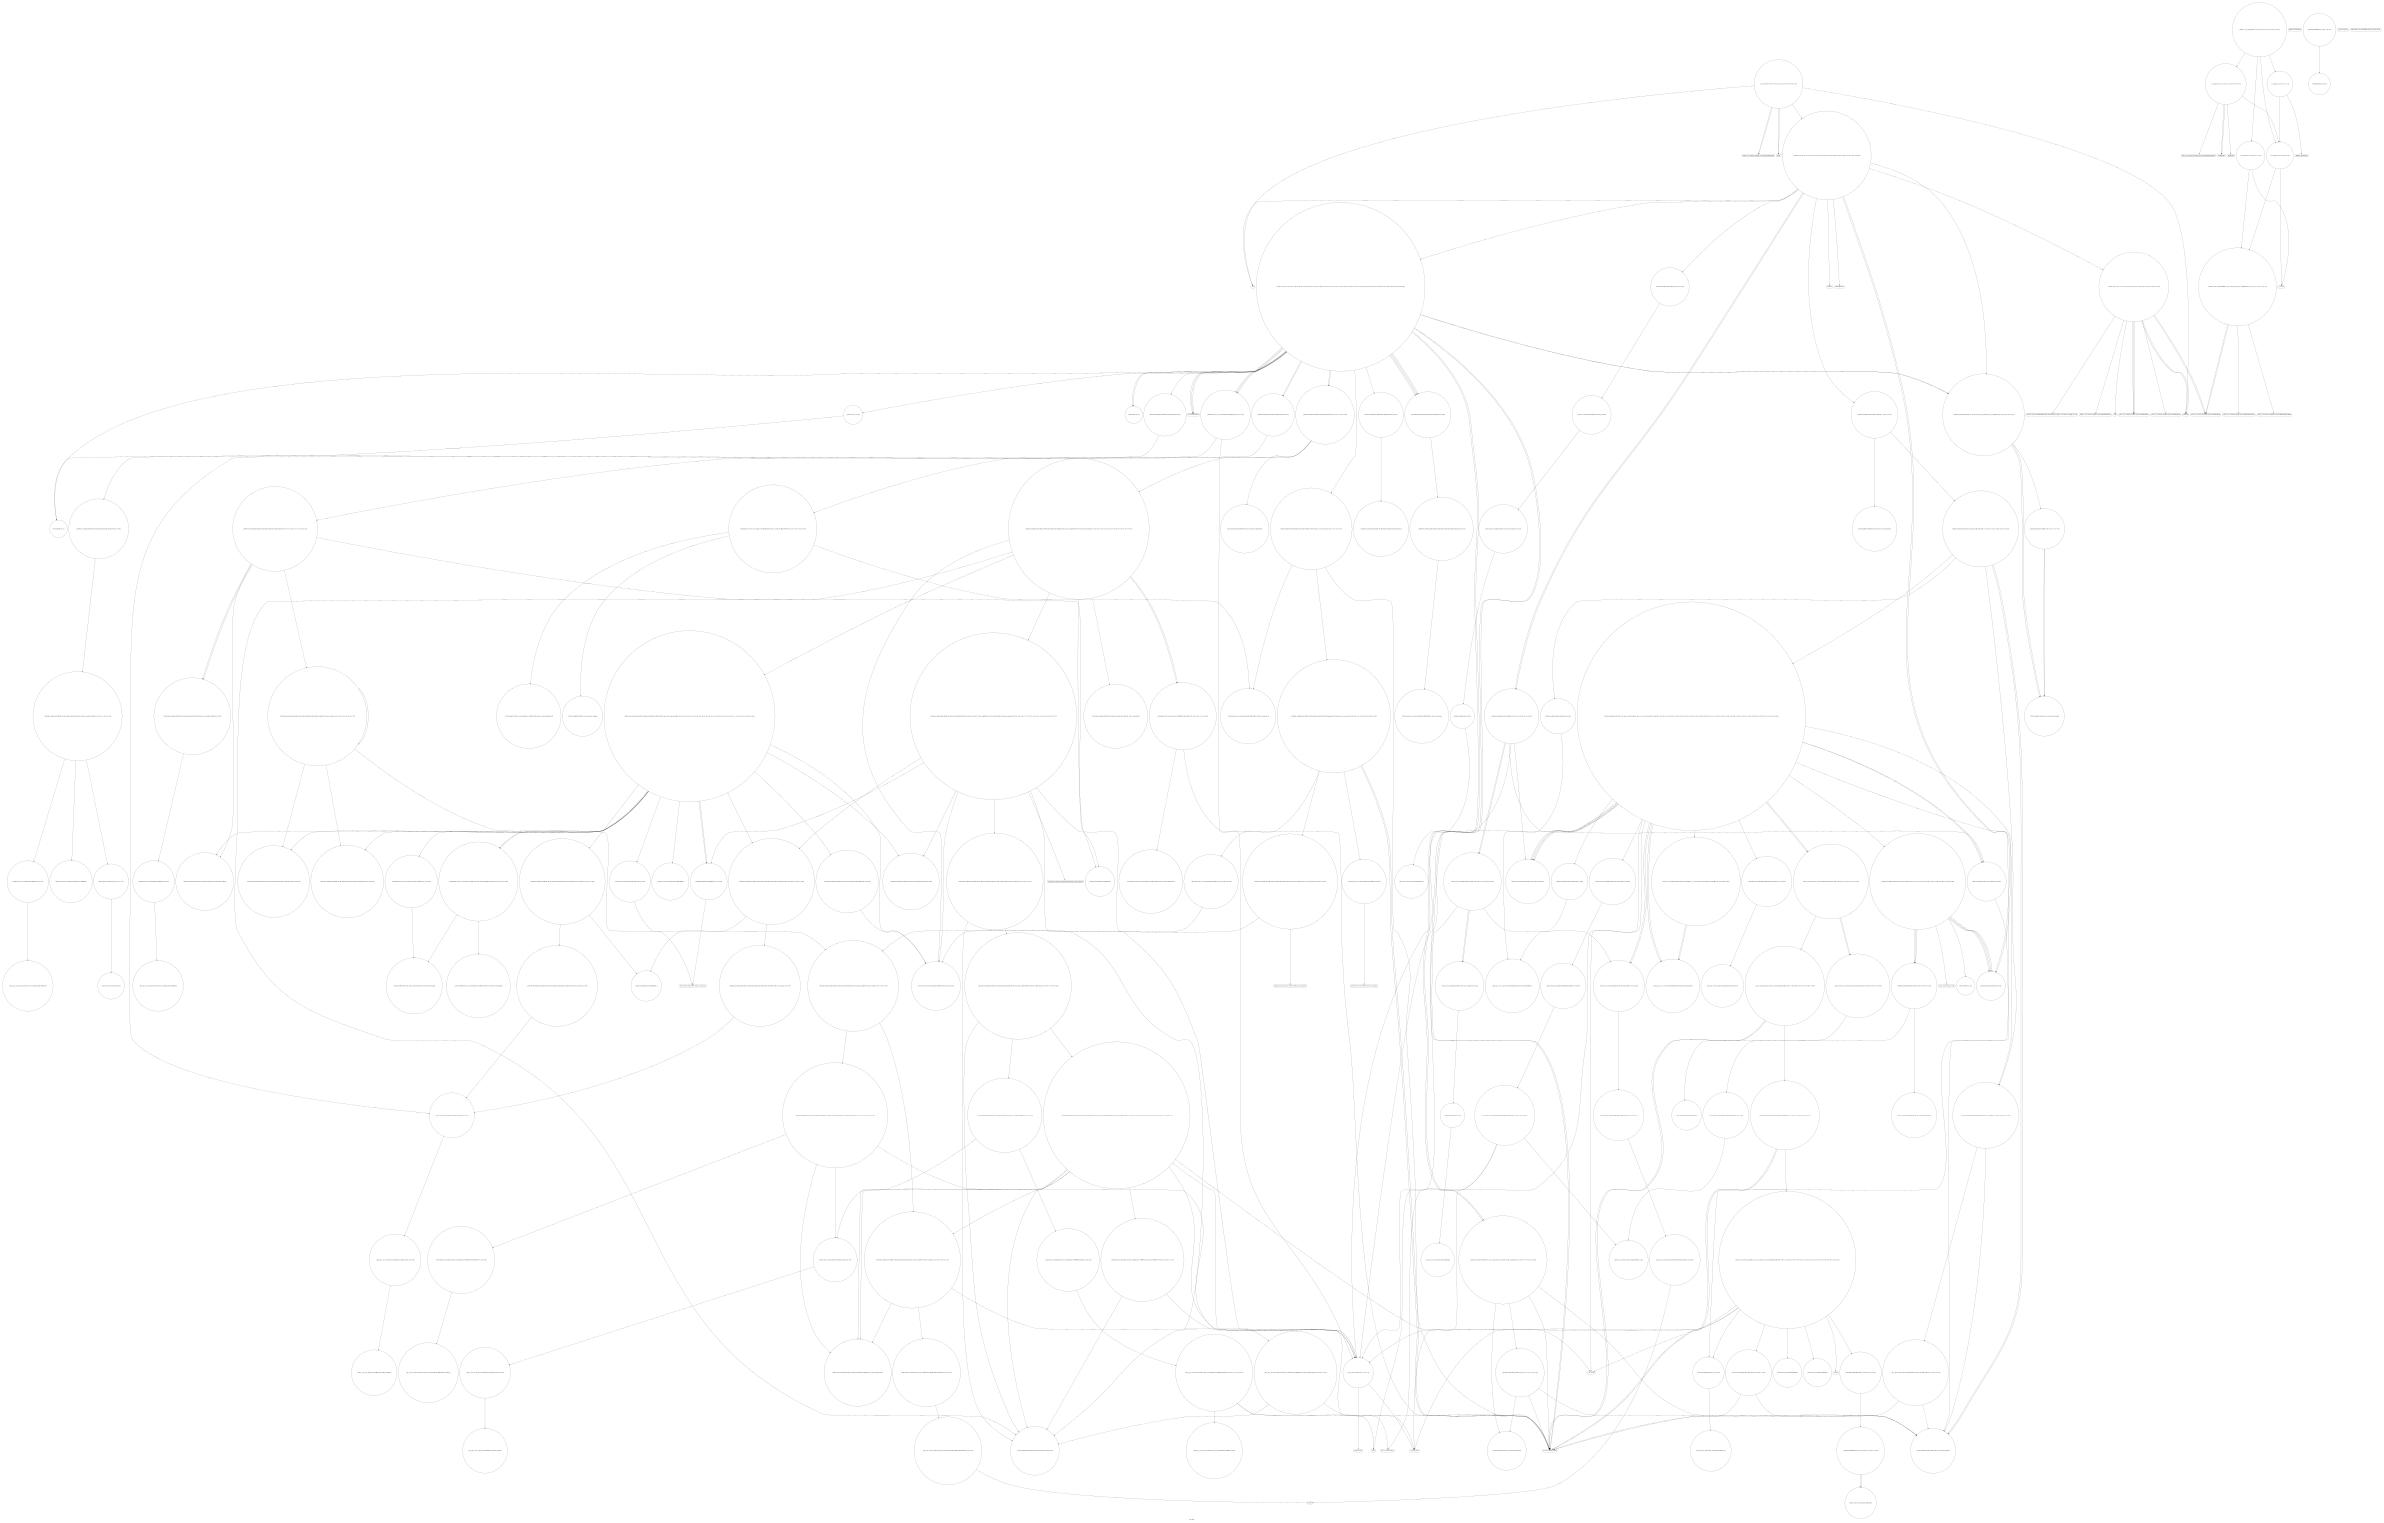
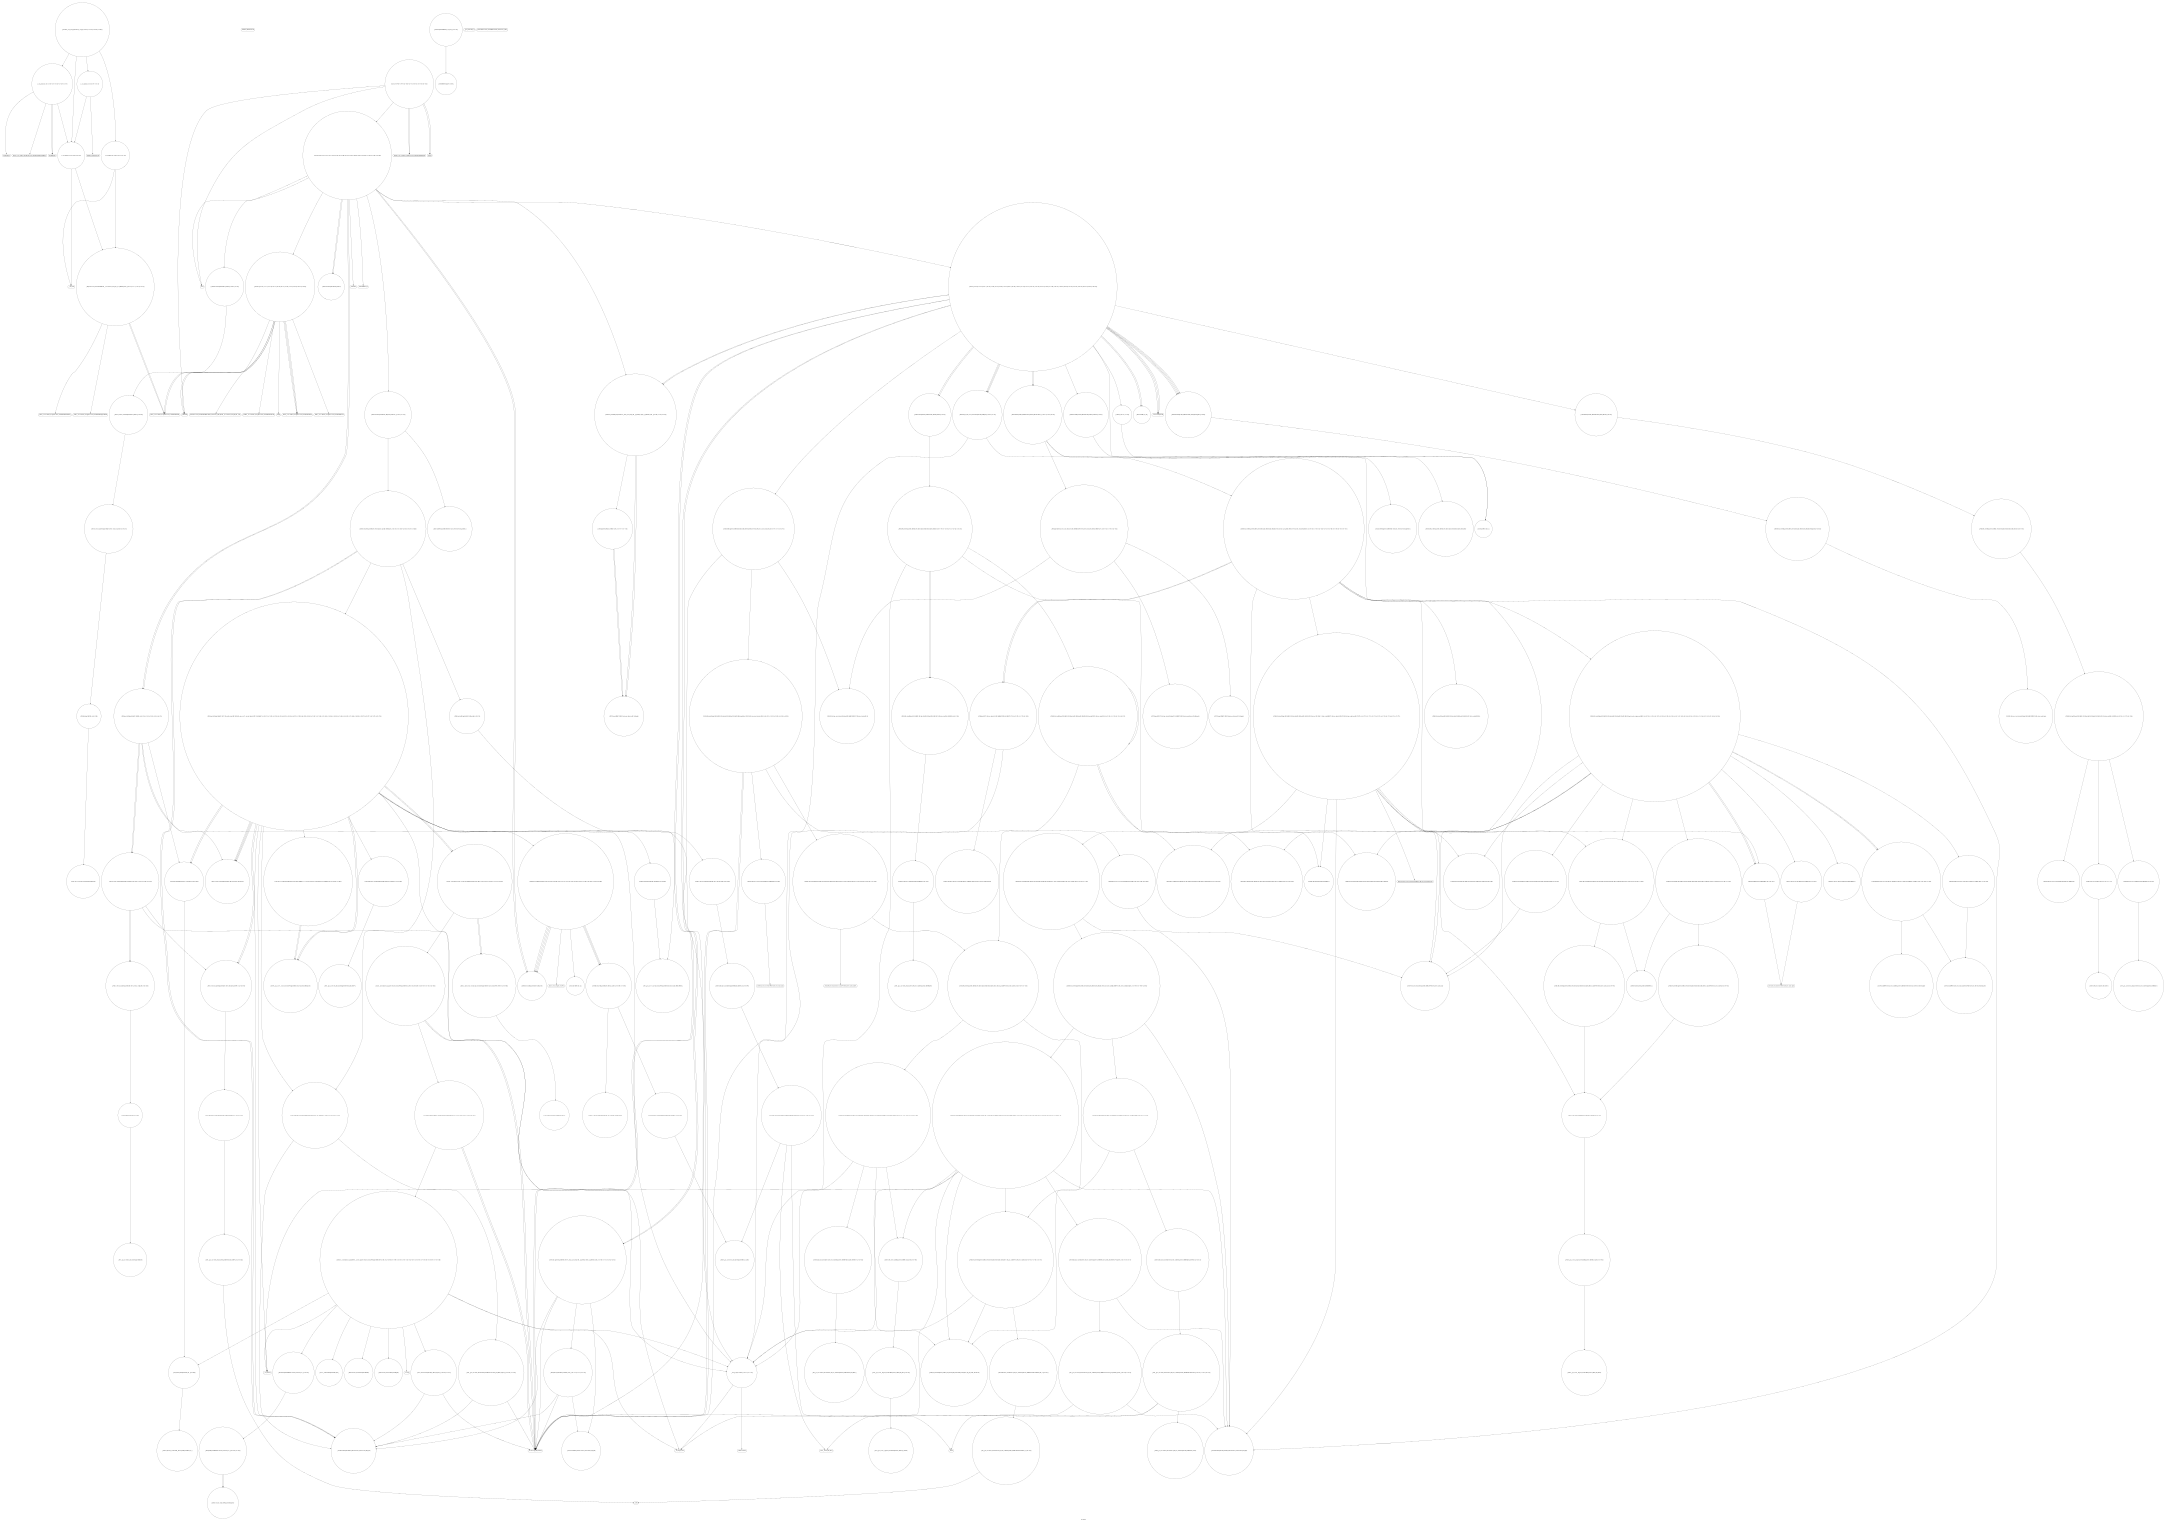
none -> (331, 287)
none -> (329, 1373)
